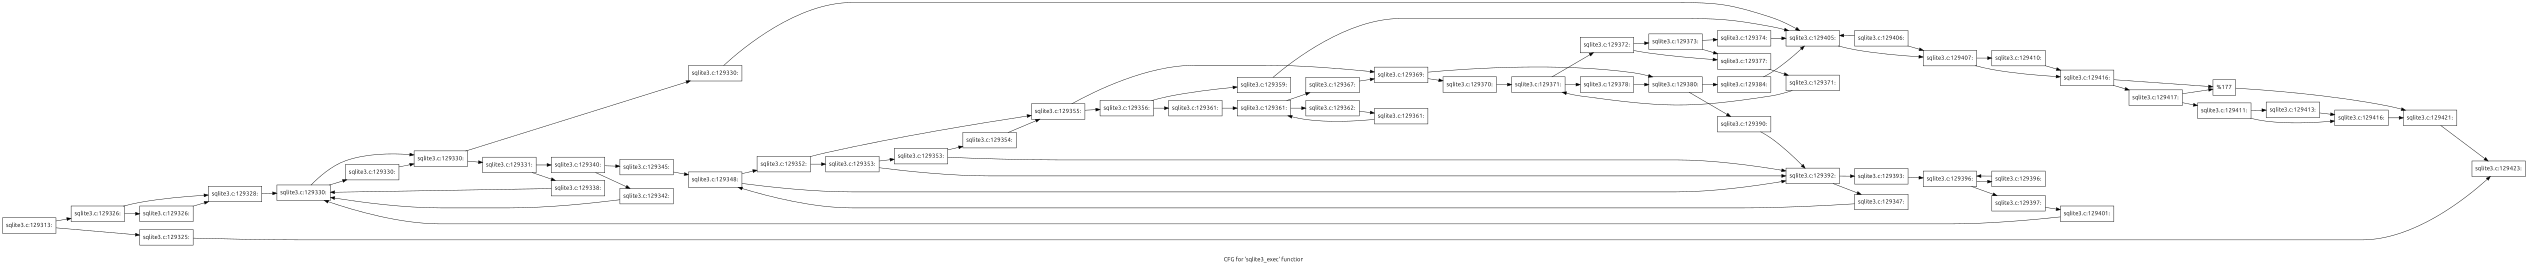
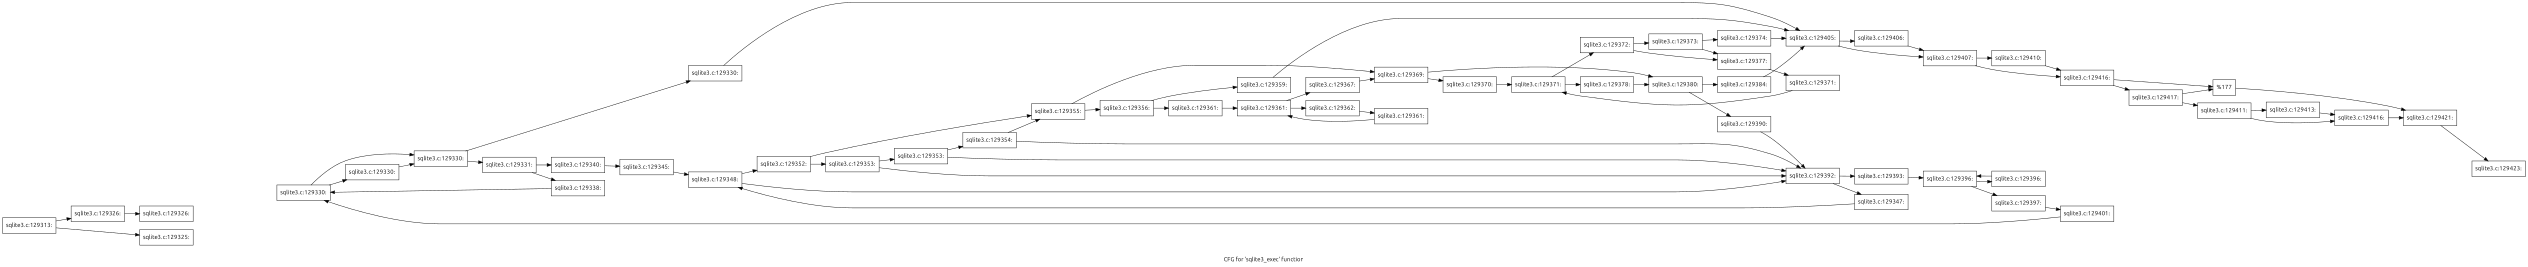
(1849, 35) -> (1845, 41)
none -> (1409, 144)
(235, 194) -> none
(647, 196) -> none
(1349, 240) -> none
